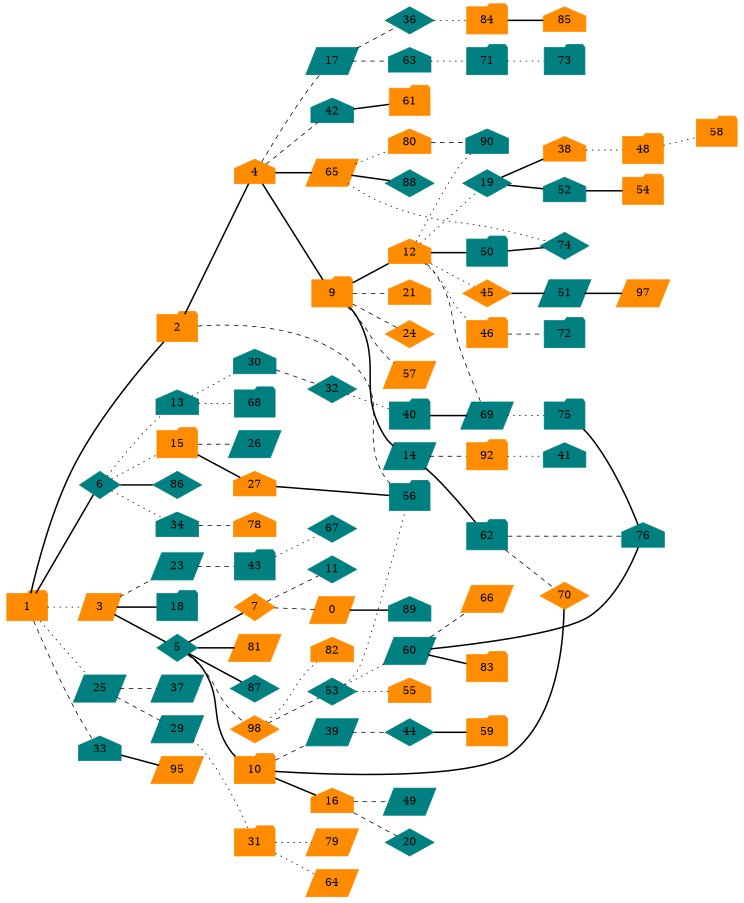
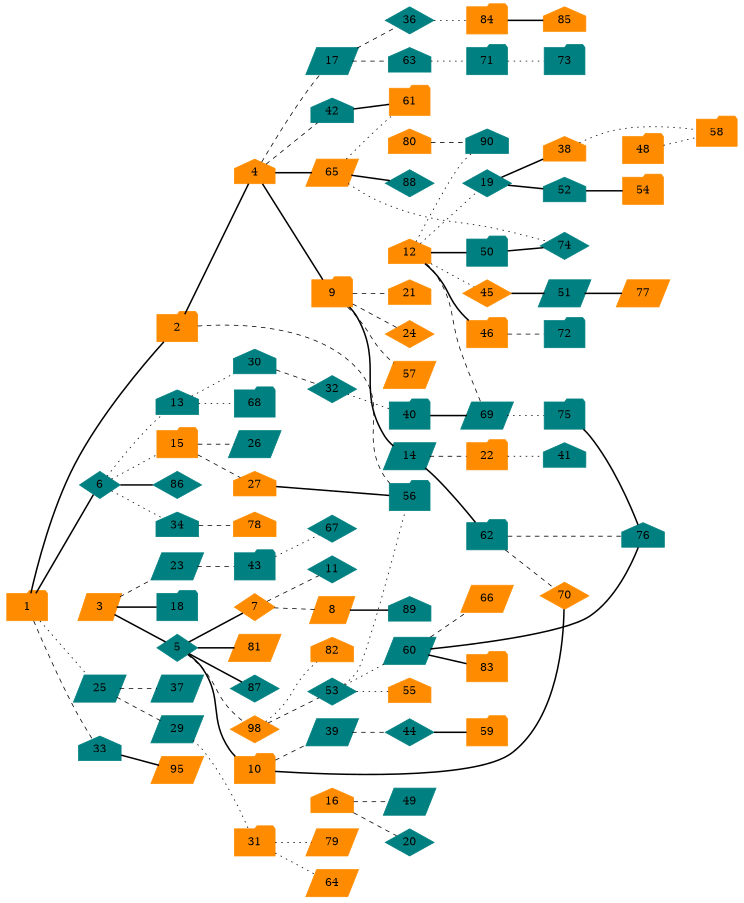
(604, 150) -> (637, 127)
(372, 157) -> (369, 137)
(371, 273) -> none
(643, 293) -> (643, 293)
(455, 304) -> (455, 304)
(487, 456) -> (487, 456)
(219, 466) -> (219, 466)
(65, 607) -> none
(332, 610) -> (332, 610)
(296, 787) -> none
